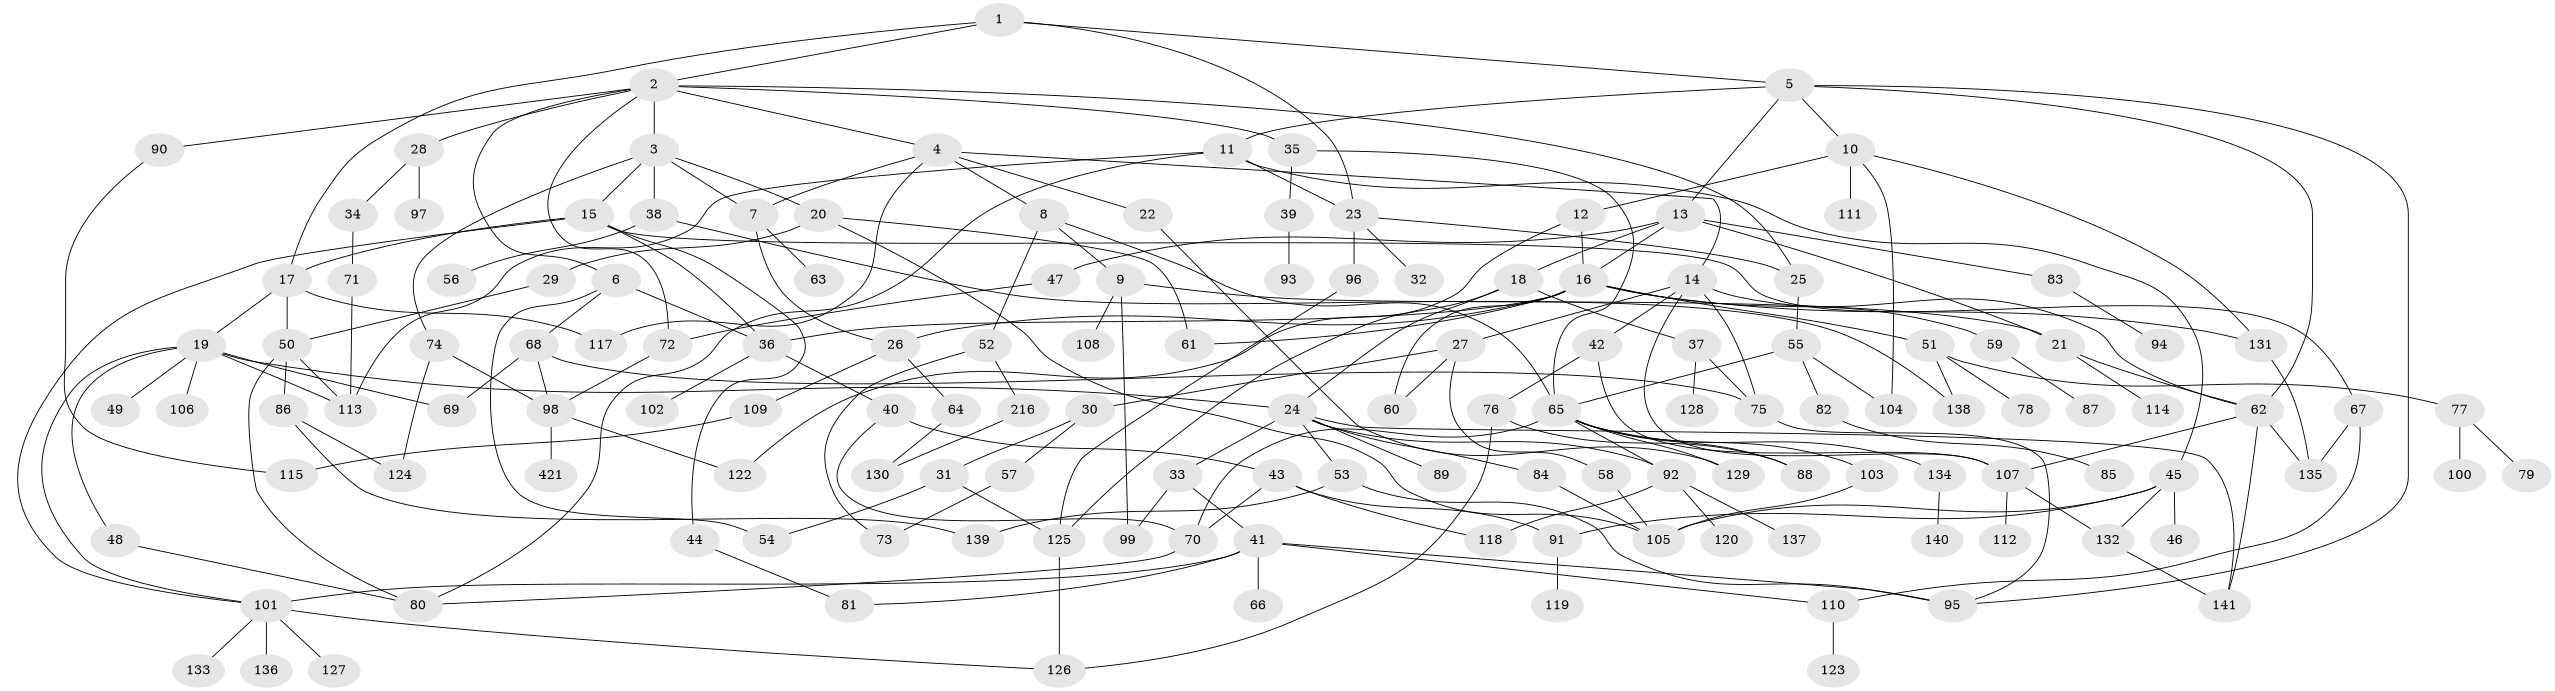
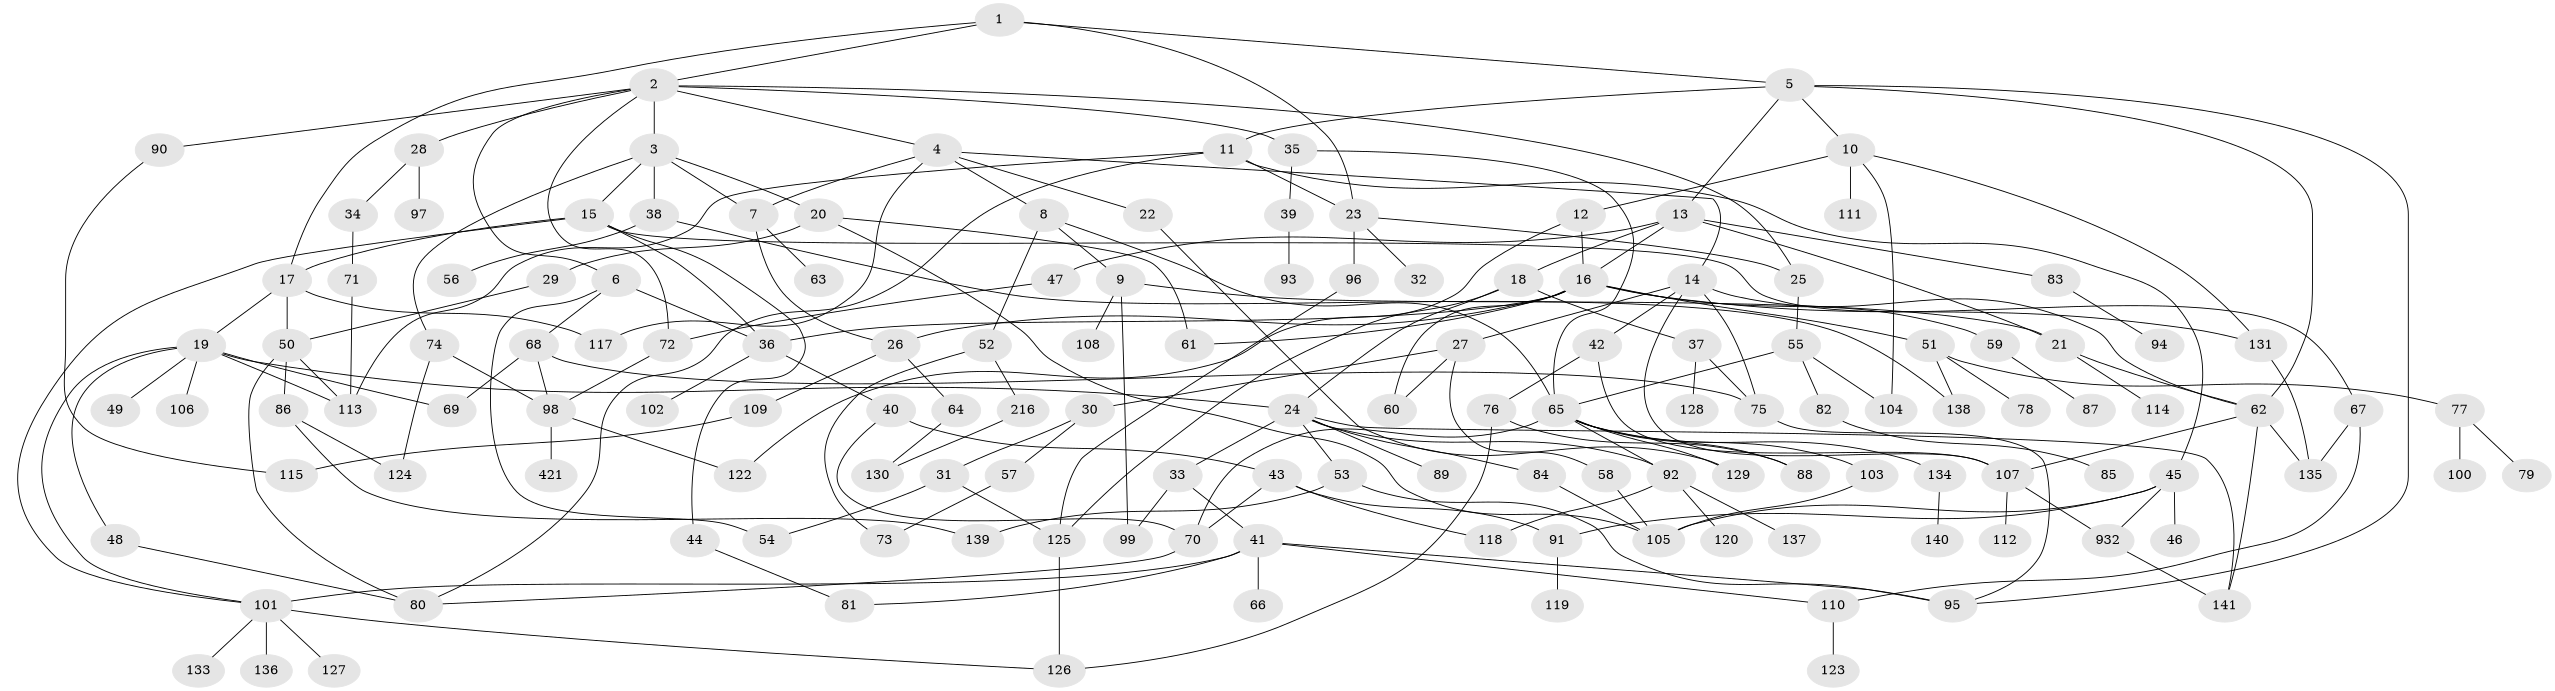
(2108, 541) -> (2108, 541)
